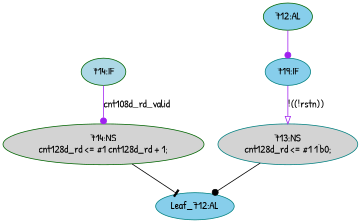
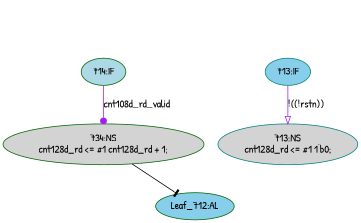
(288, 17) -> none
(288, 72) -> (288, 72)
(104, 144) -> (104, 144)
(239, 177) -> none
(195, 206) -> (195, 206)
